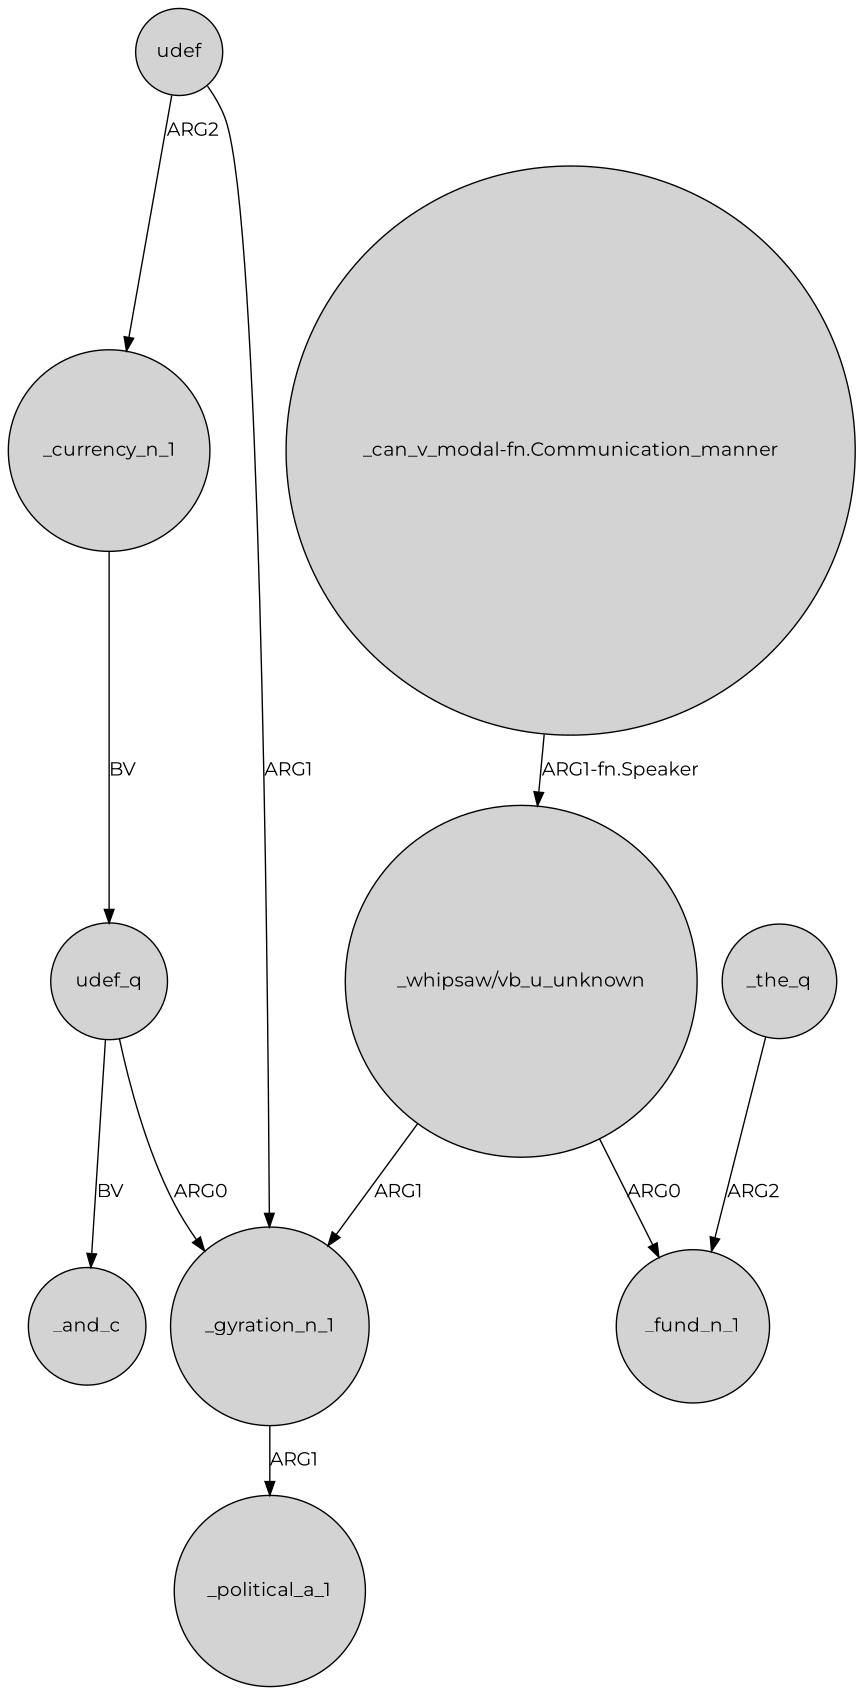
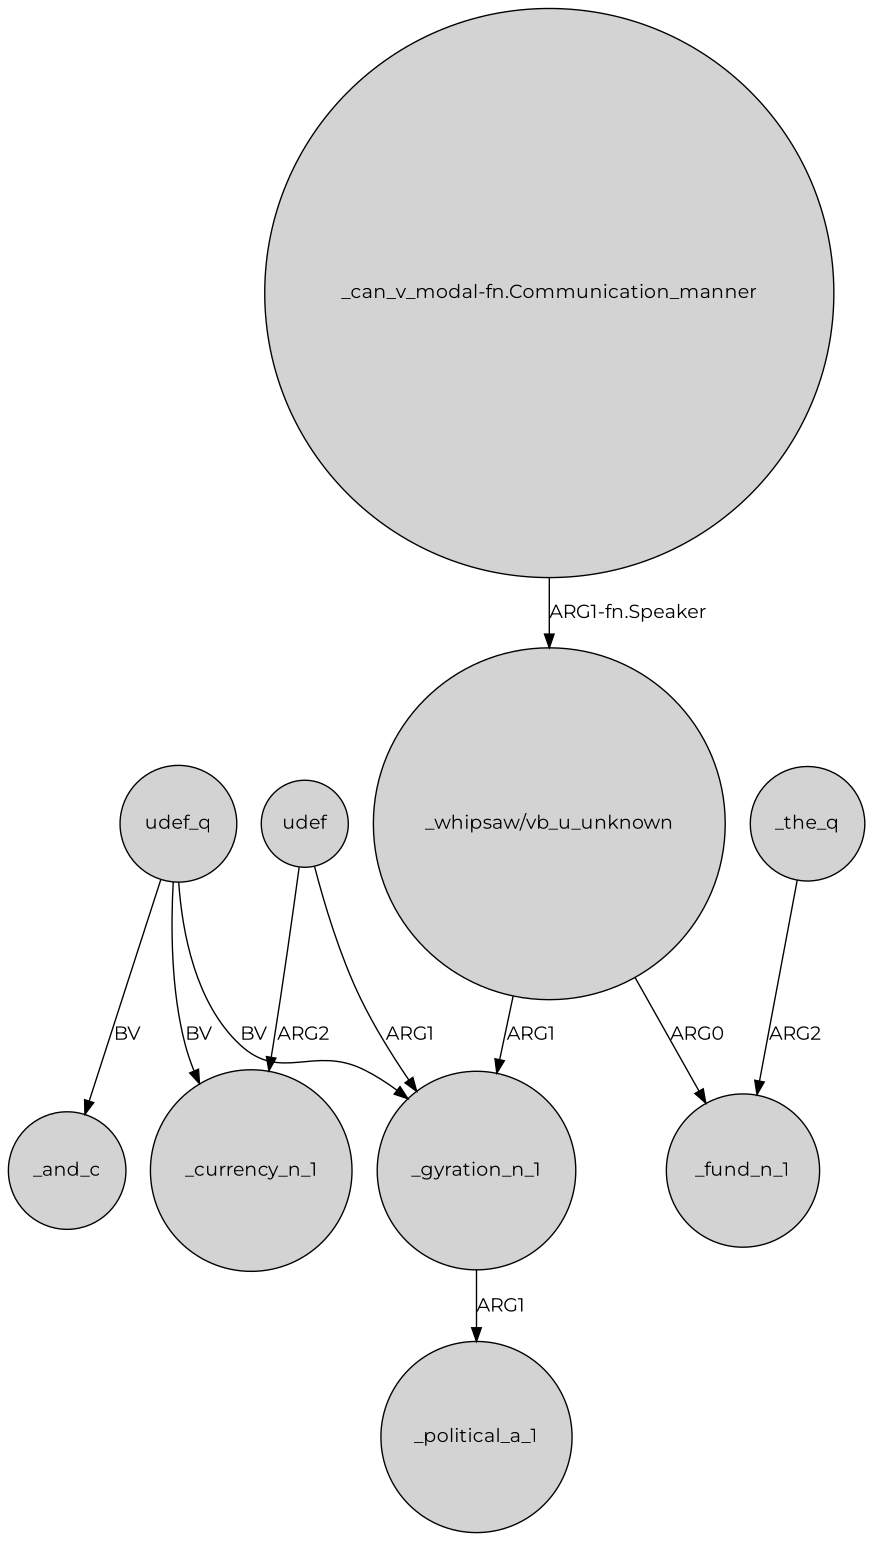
(109, 730) -> (174, 977)
(201, 1192) -> (254, 1035)
